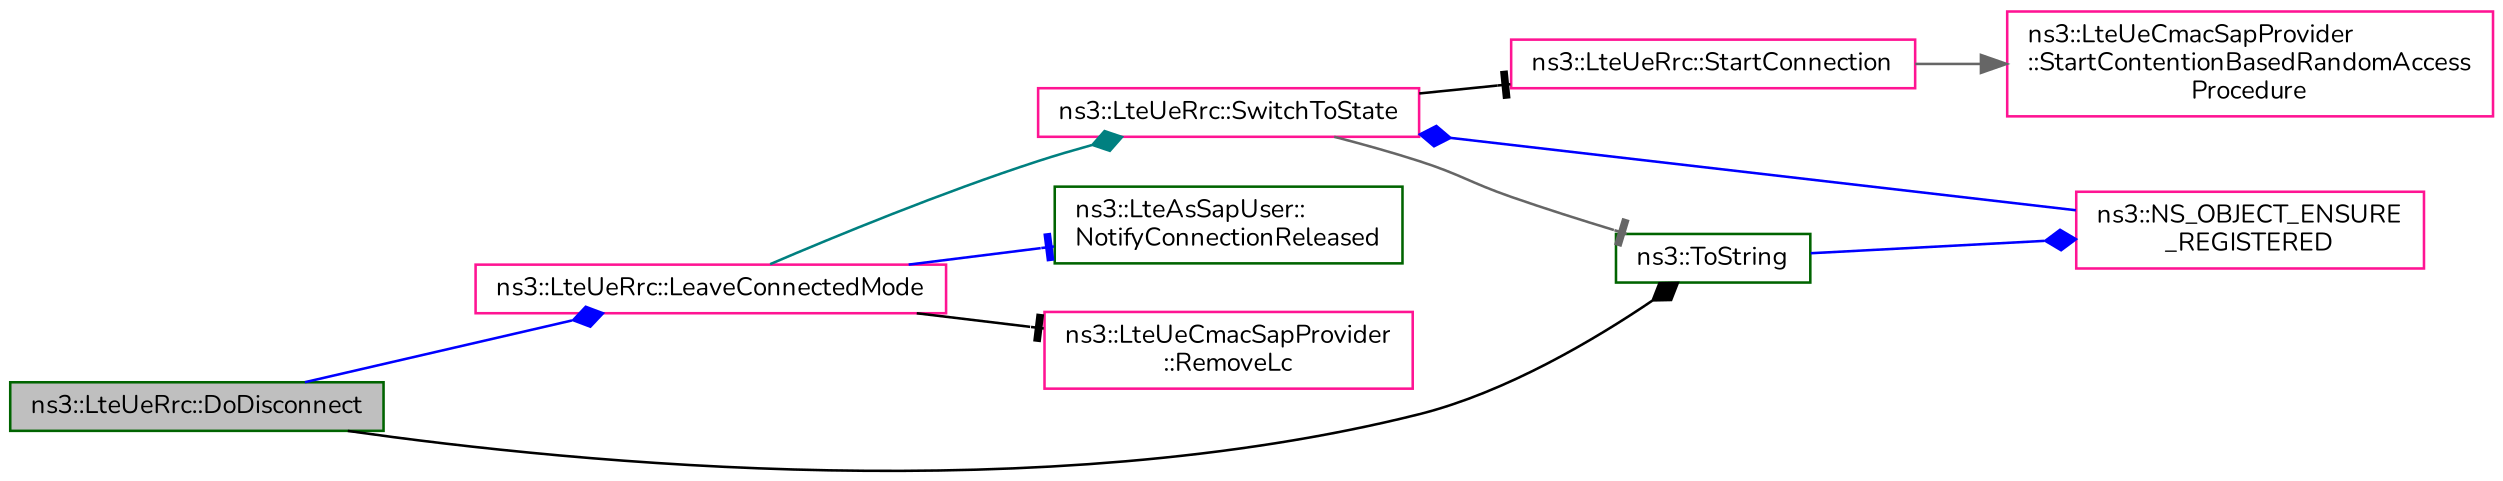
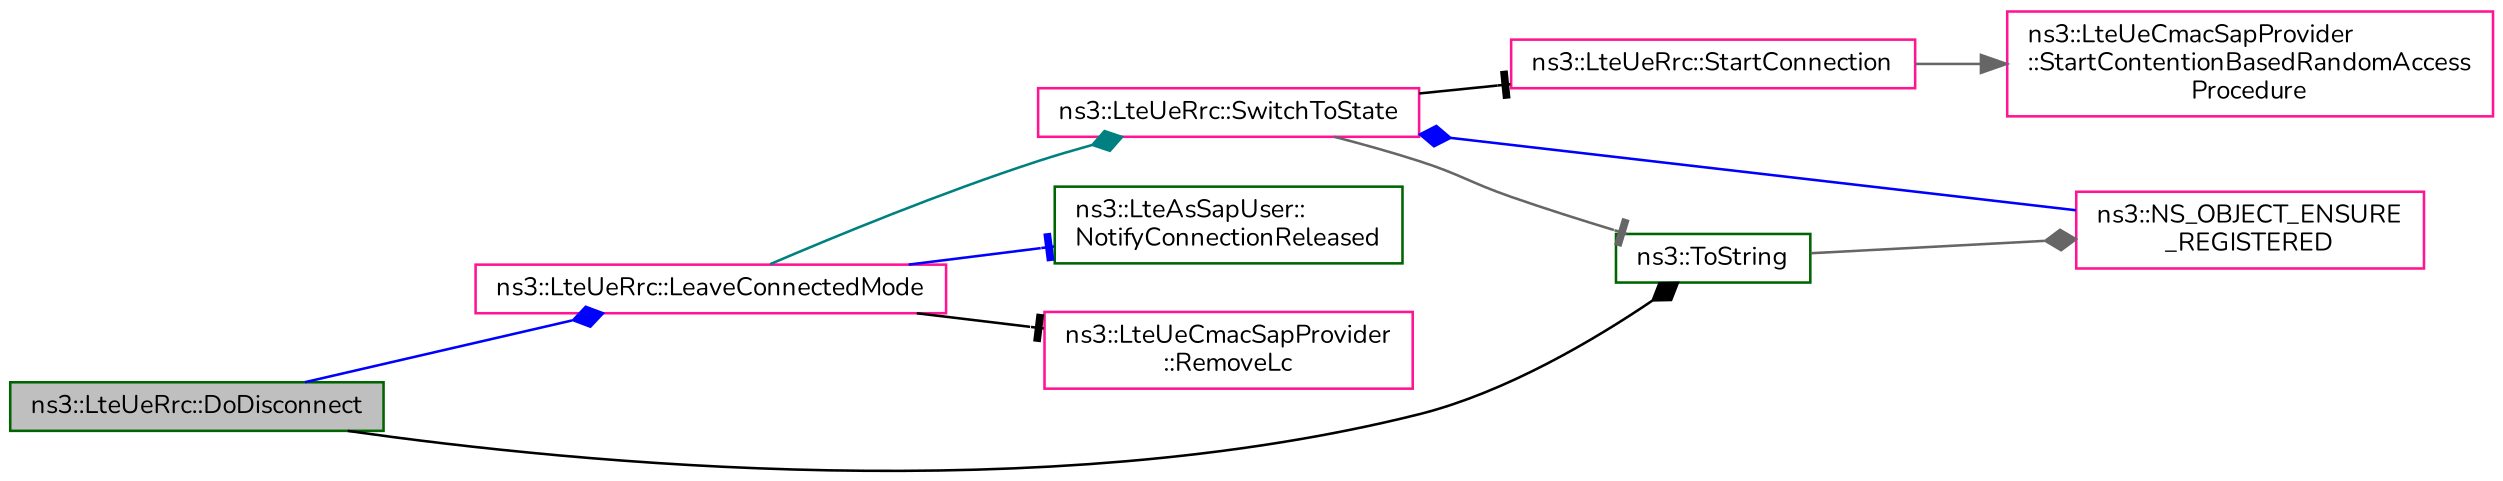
(1928, 247) -> (1928, 247)
